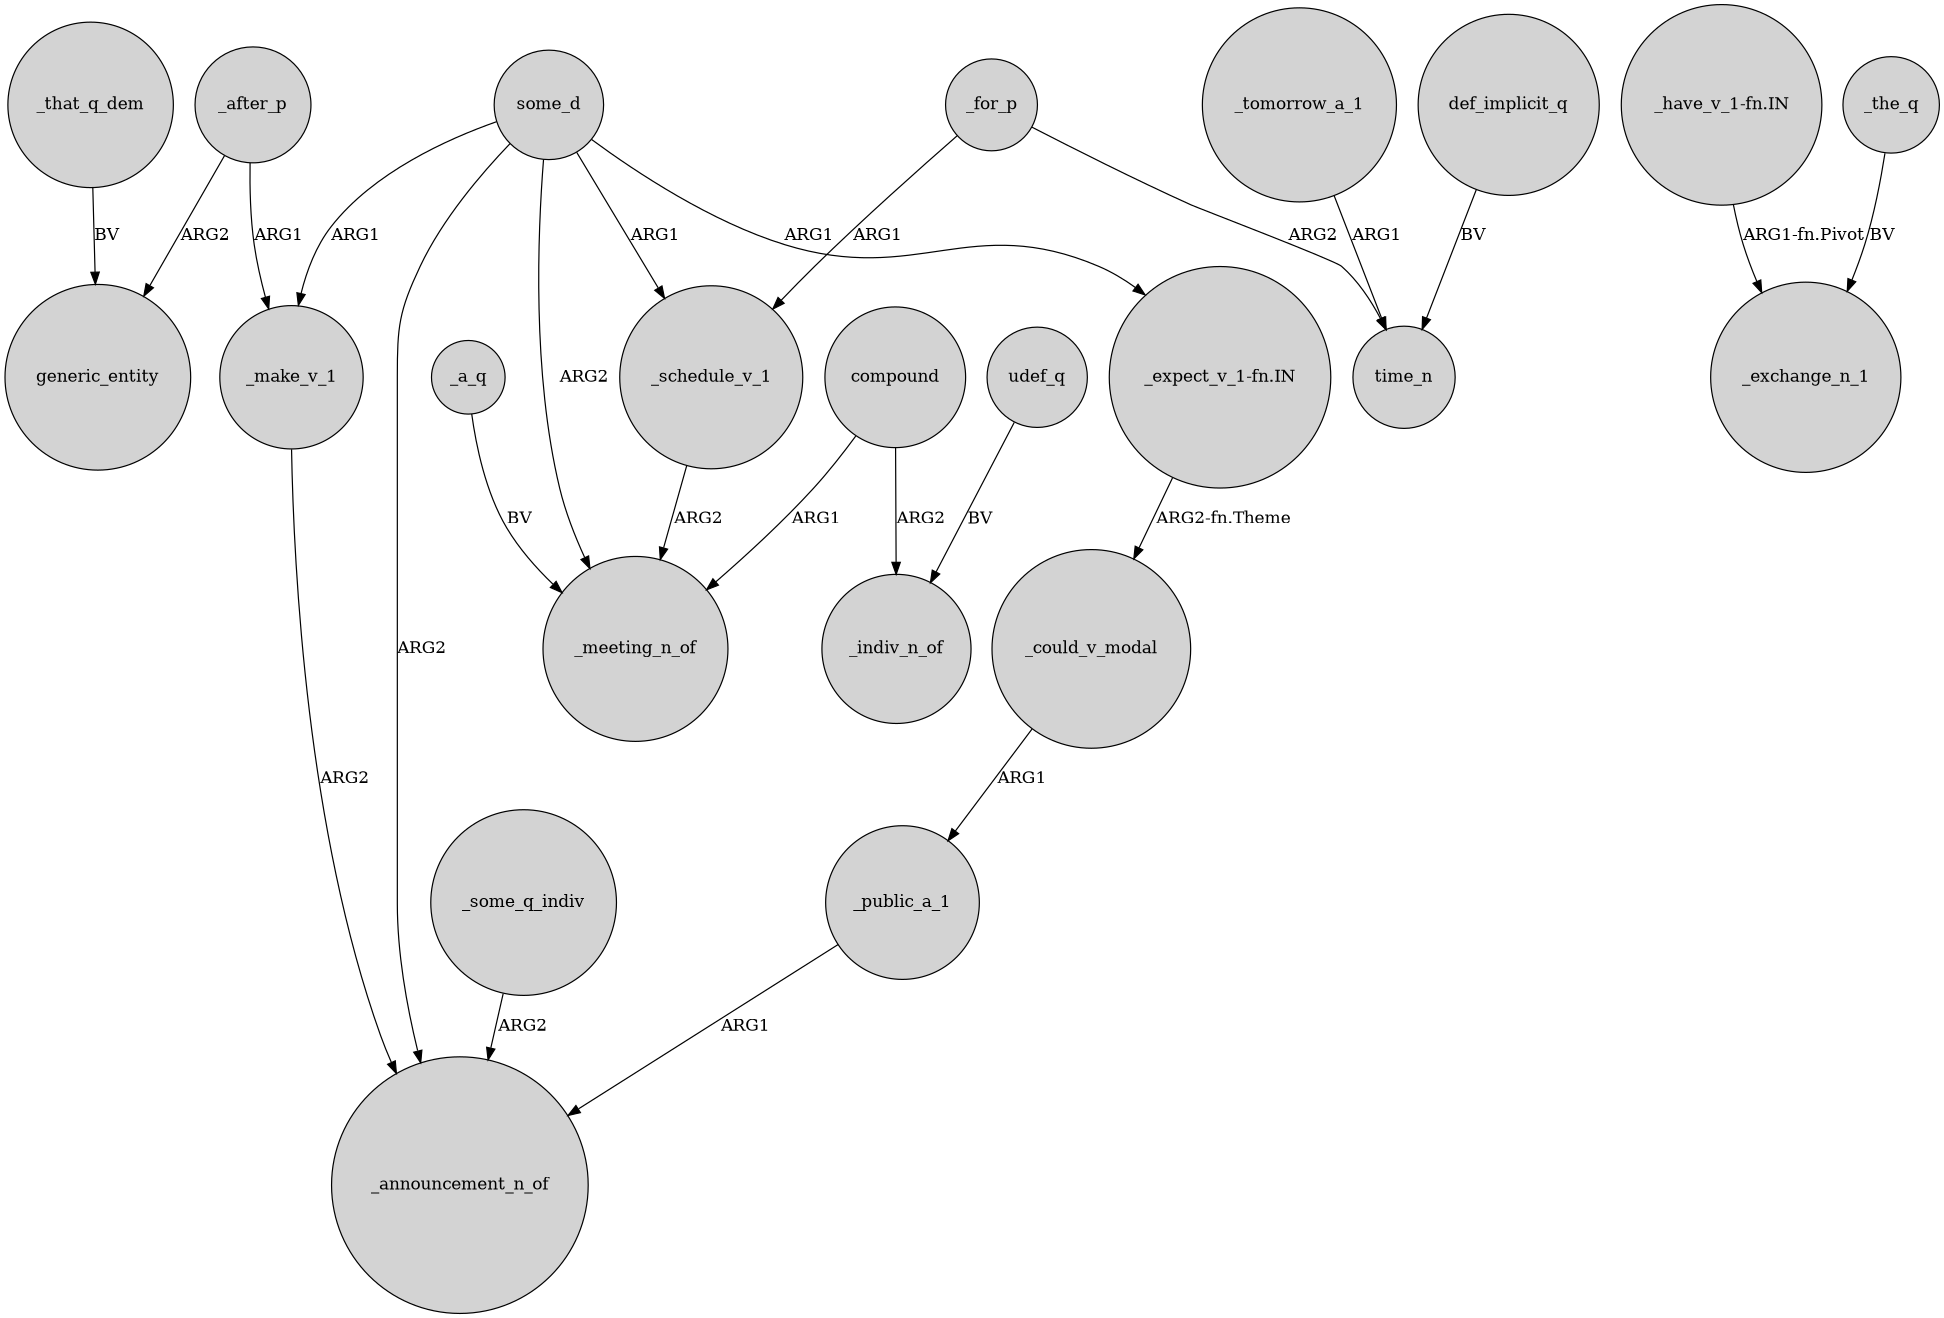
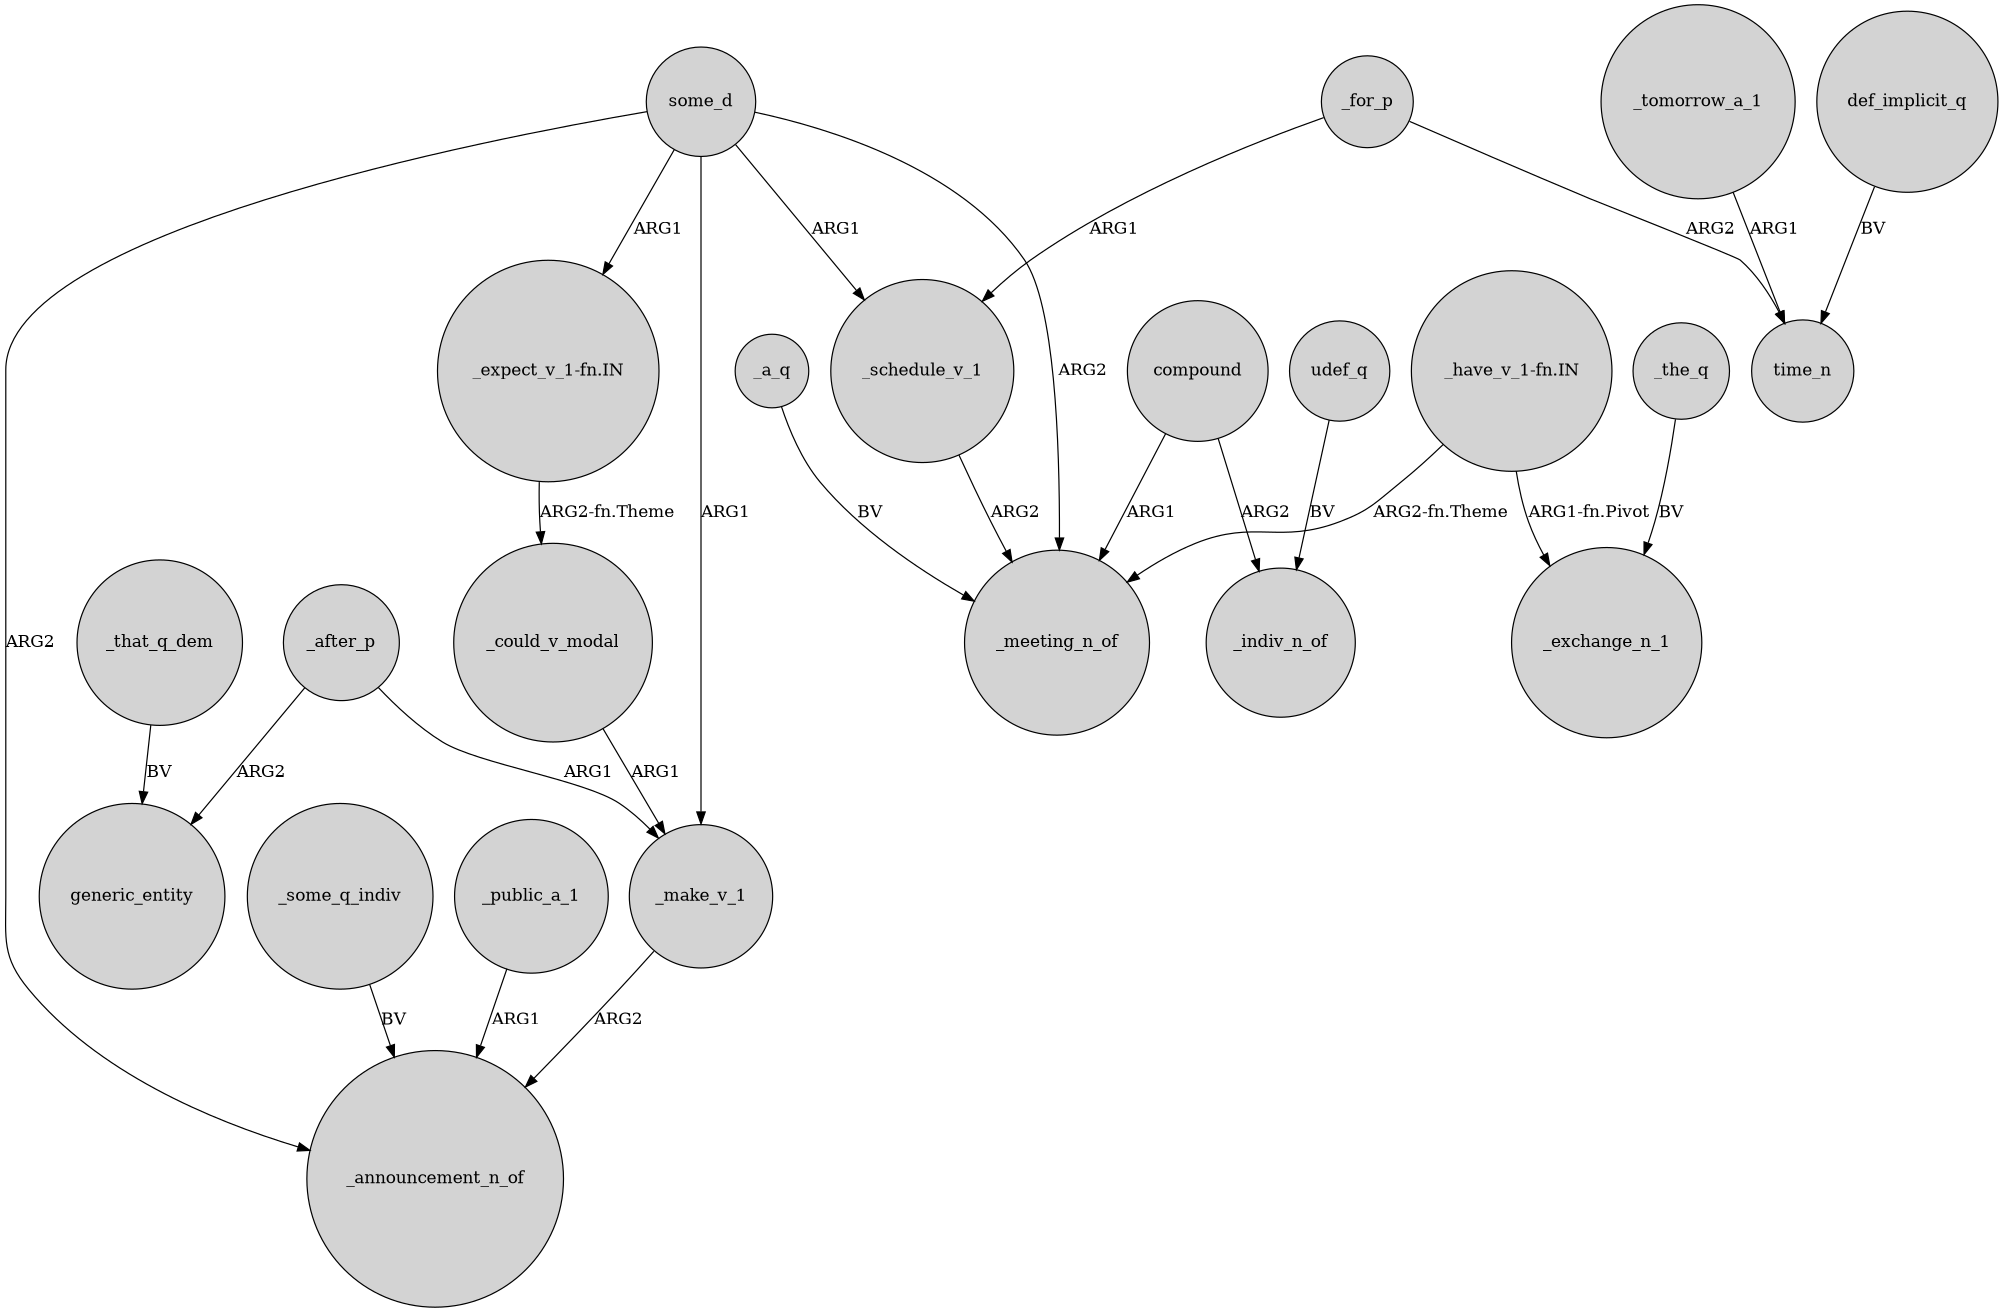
none -> (1291, 532)
(994, 780) -> (631, 776)
(523, 1026) -> (394, 1020)
